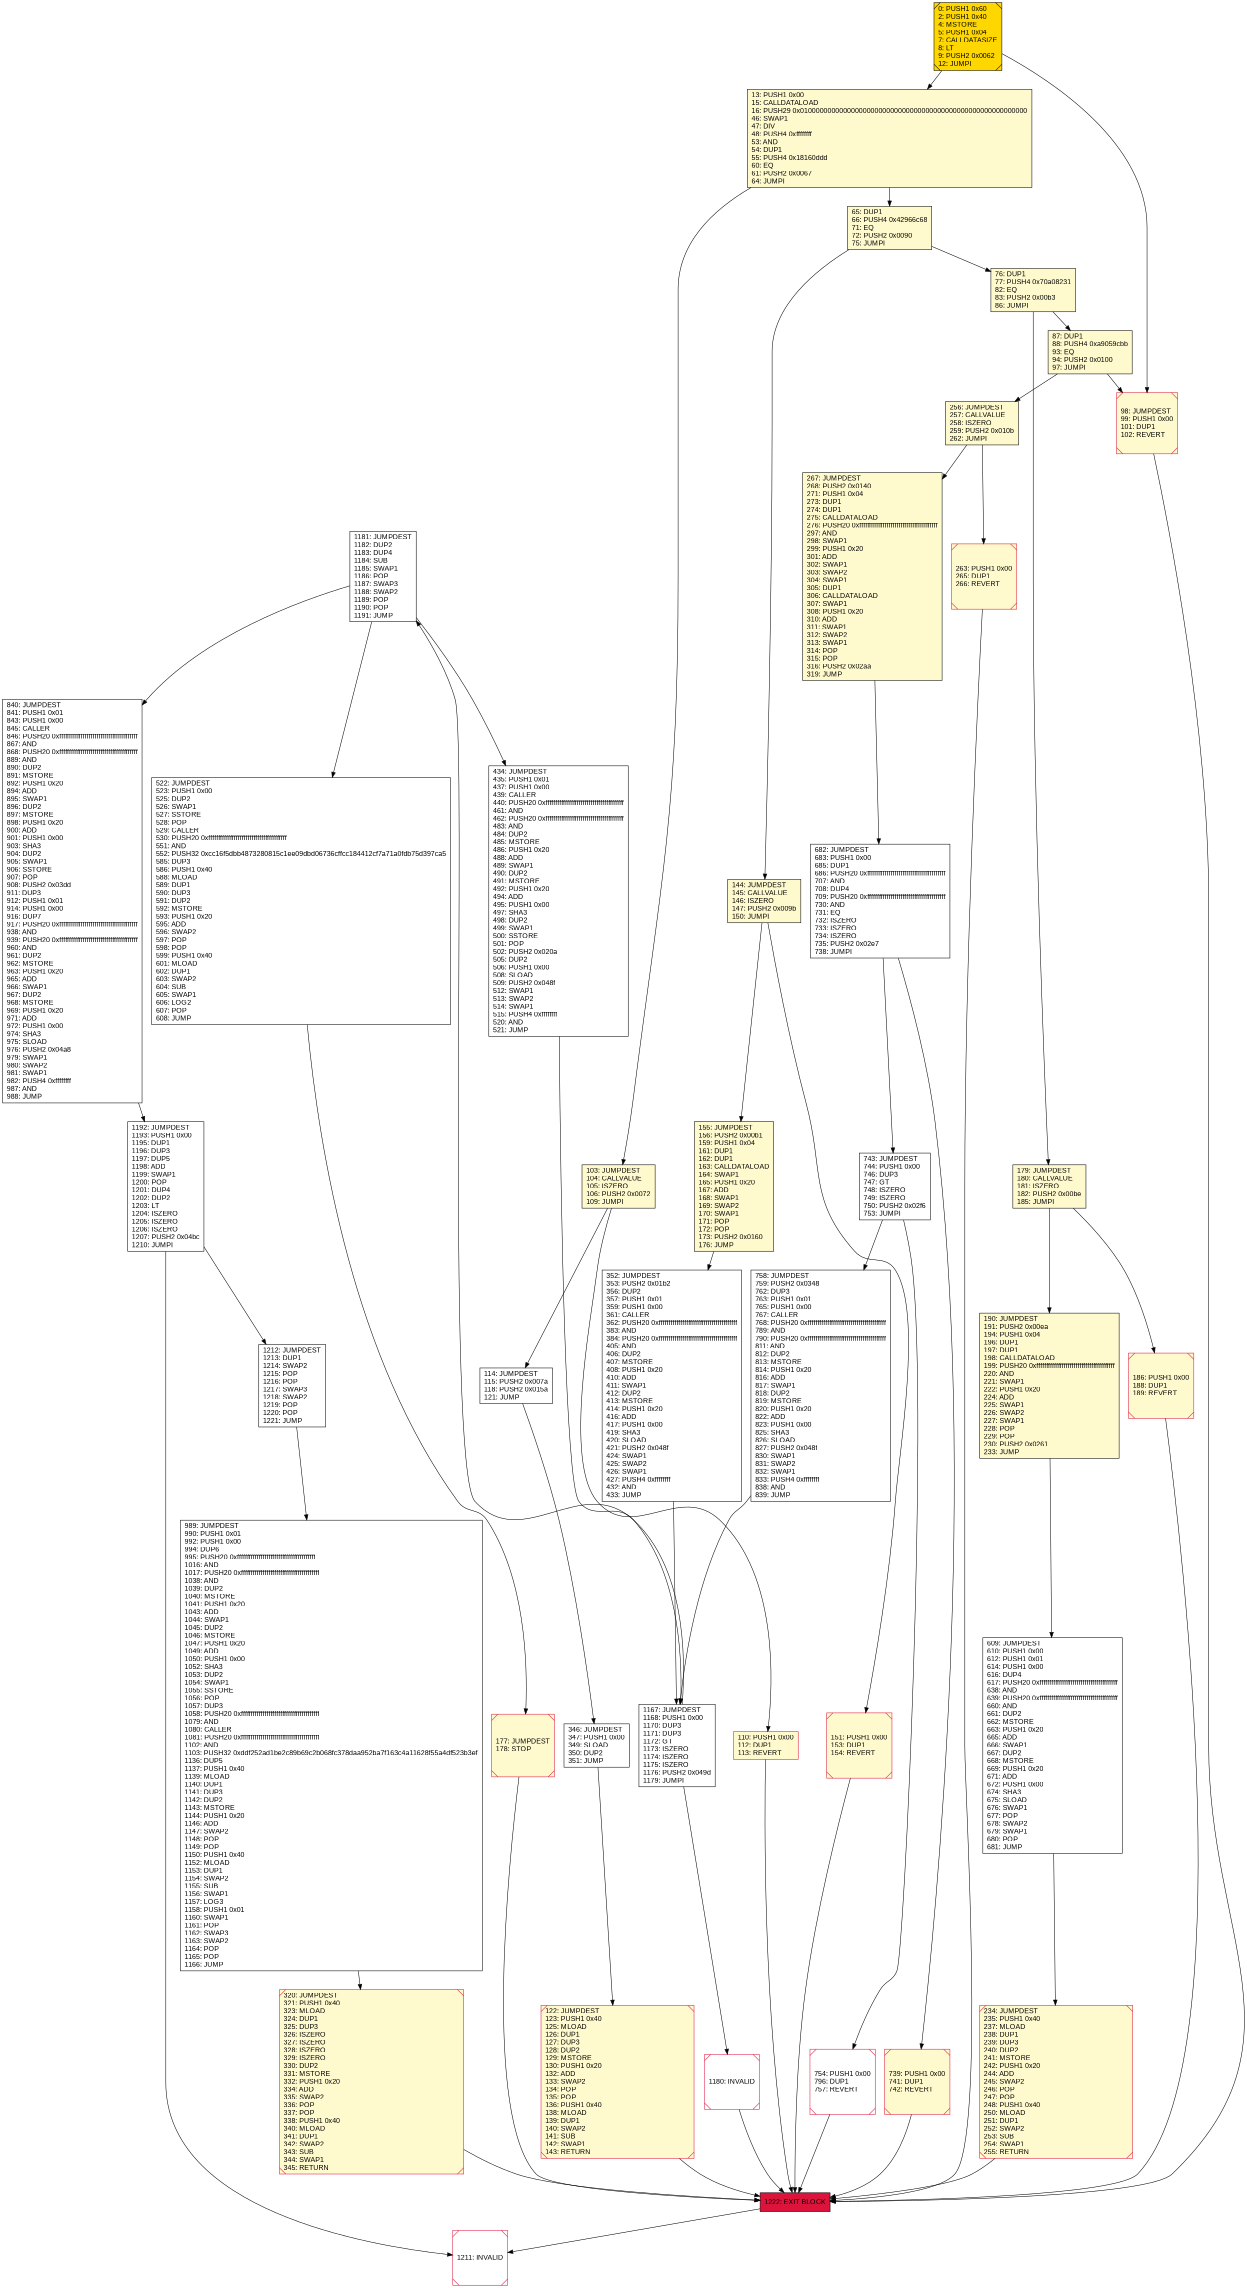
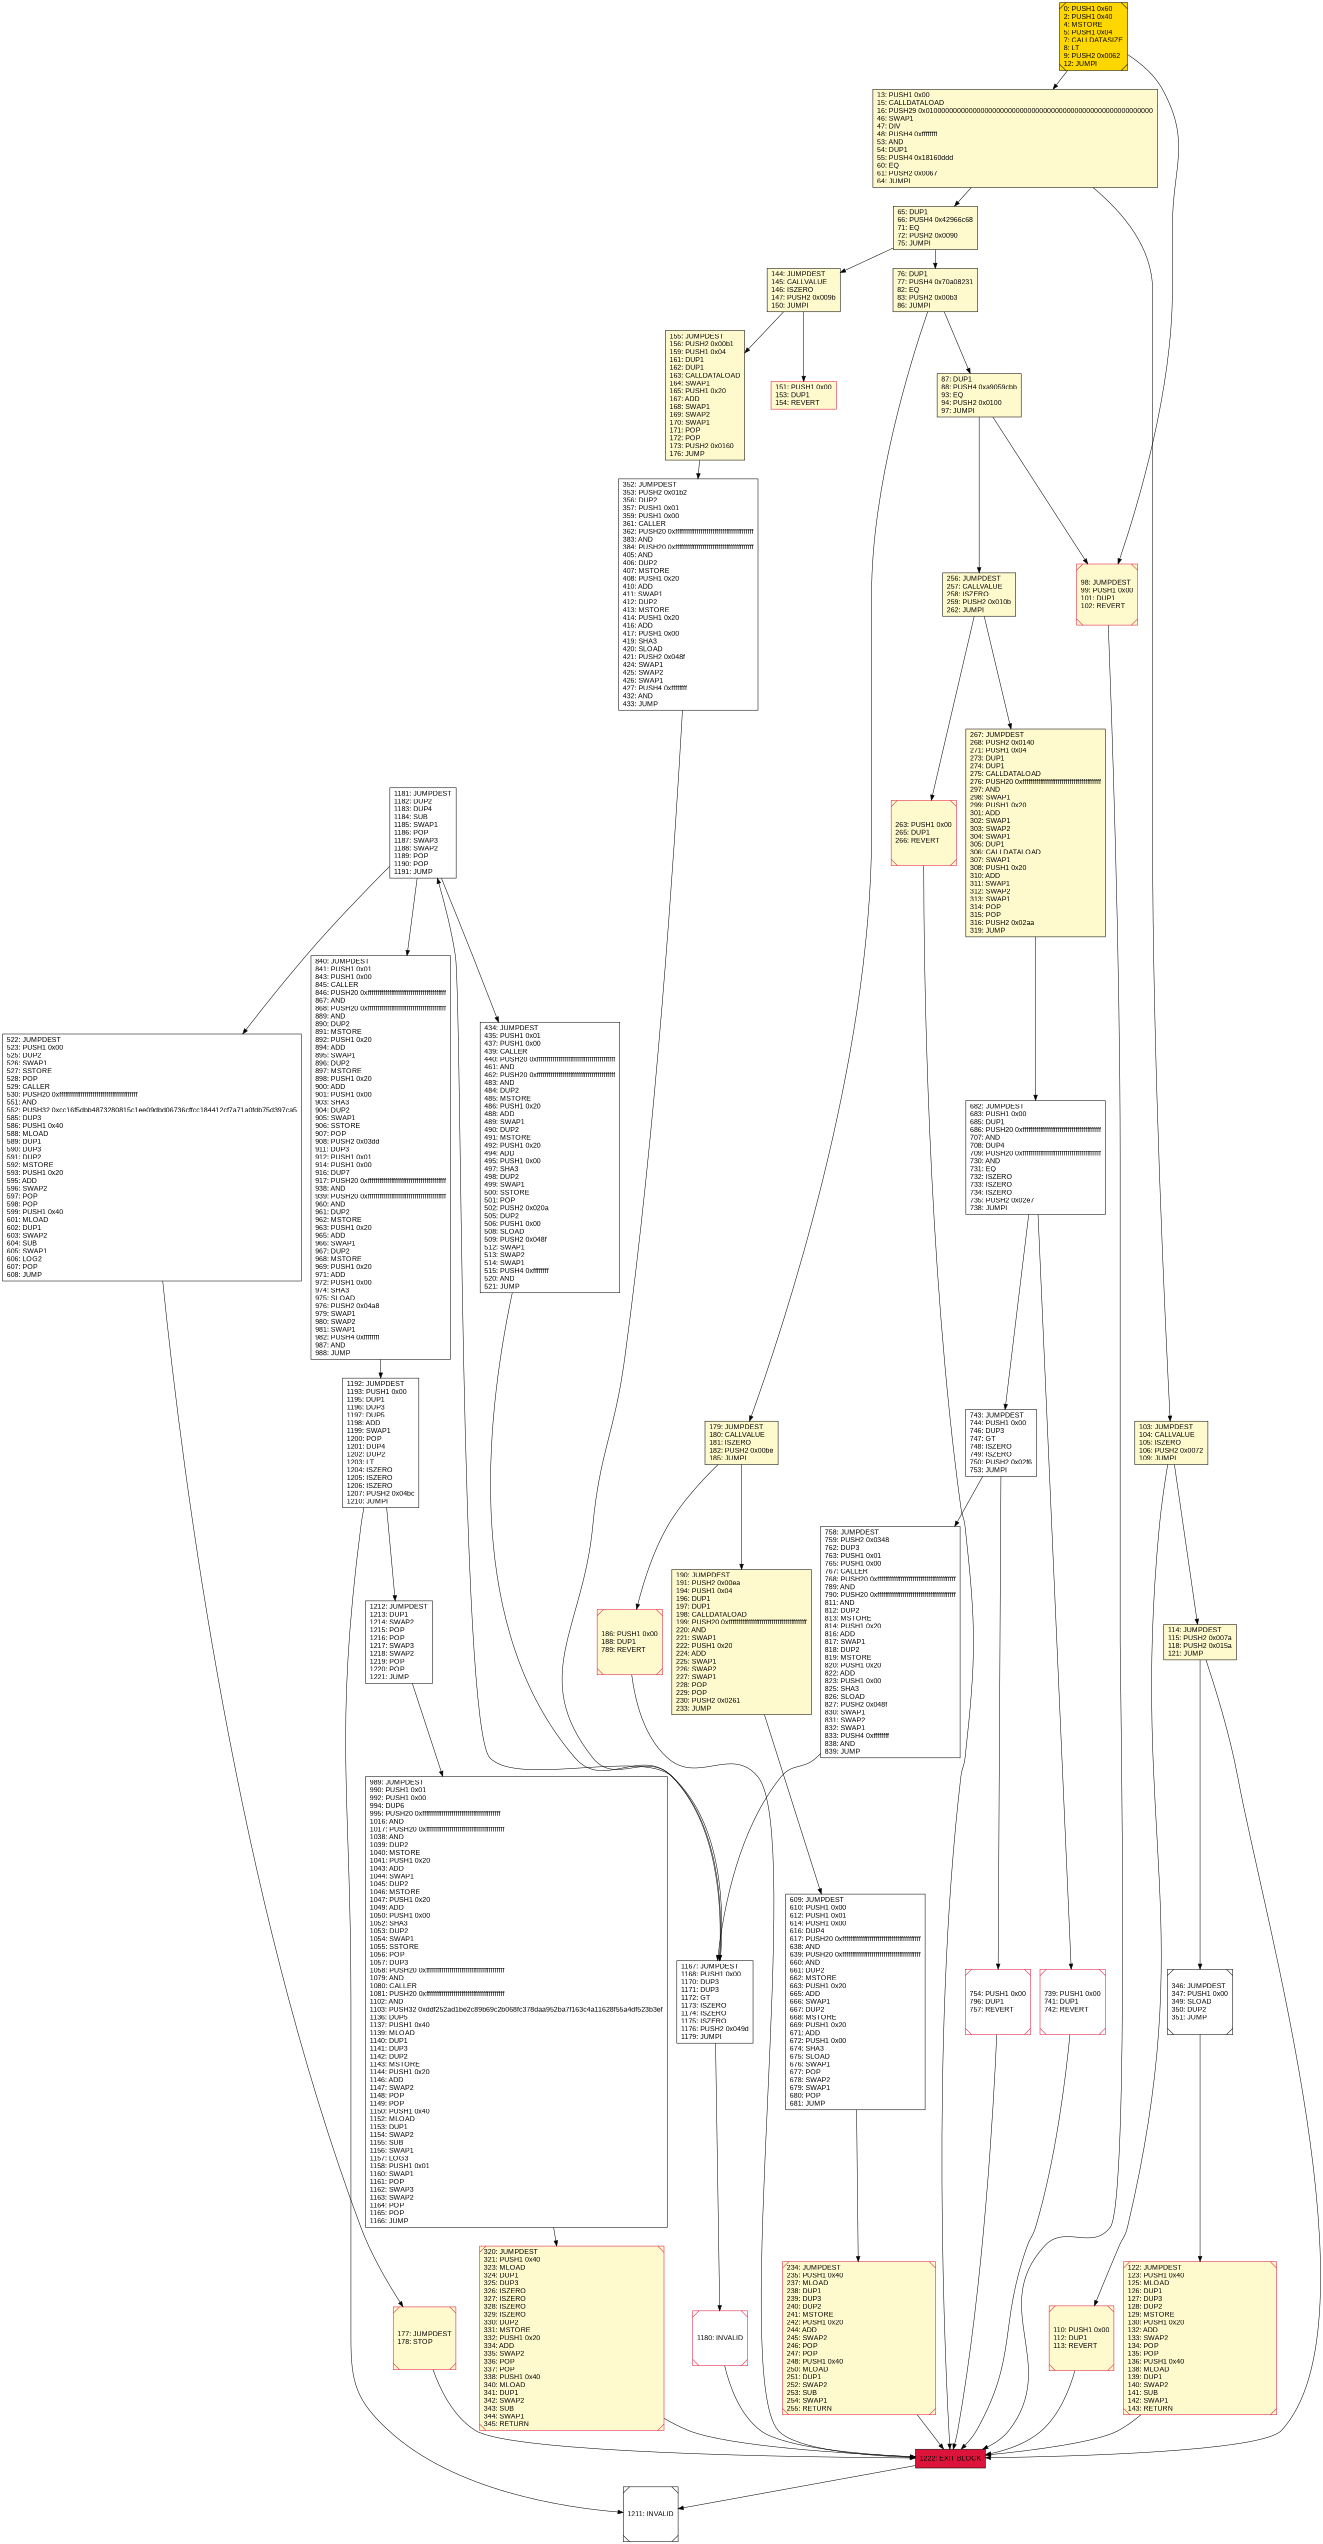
(516, 1386) -> (1200, 1642)
(1161, 1386) -> (630, 1642)
(597, 1746) -> (1200, 2002)
(766, 1746) -> (1082, 2338)
(859, 1746) -> (804, 395)
(807, 1981) -> (1315, 2190)
(917, 2082) -> (1073, 2002)
(480, 2258) -> (651, 2514)
